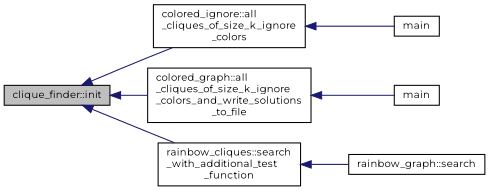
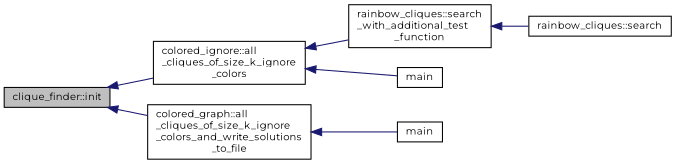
(133, 126) -> (332, 43)
(417, 164) -> (600, 26)
